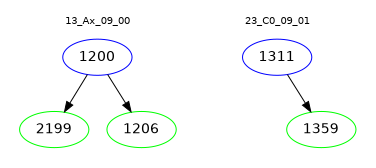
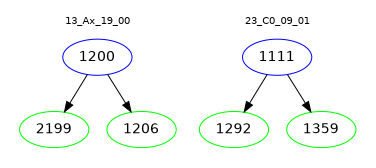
(98, 22) -> (98, 22)
(277, 57) -> (277, 57)
none -> (234, 130)
